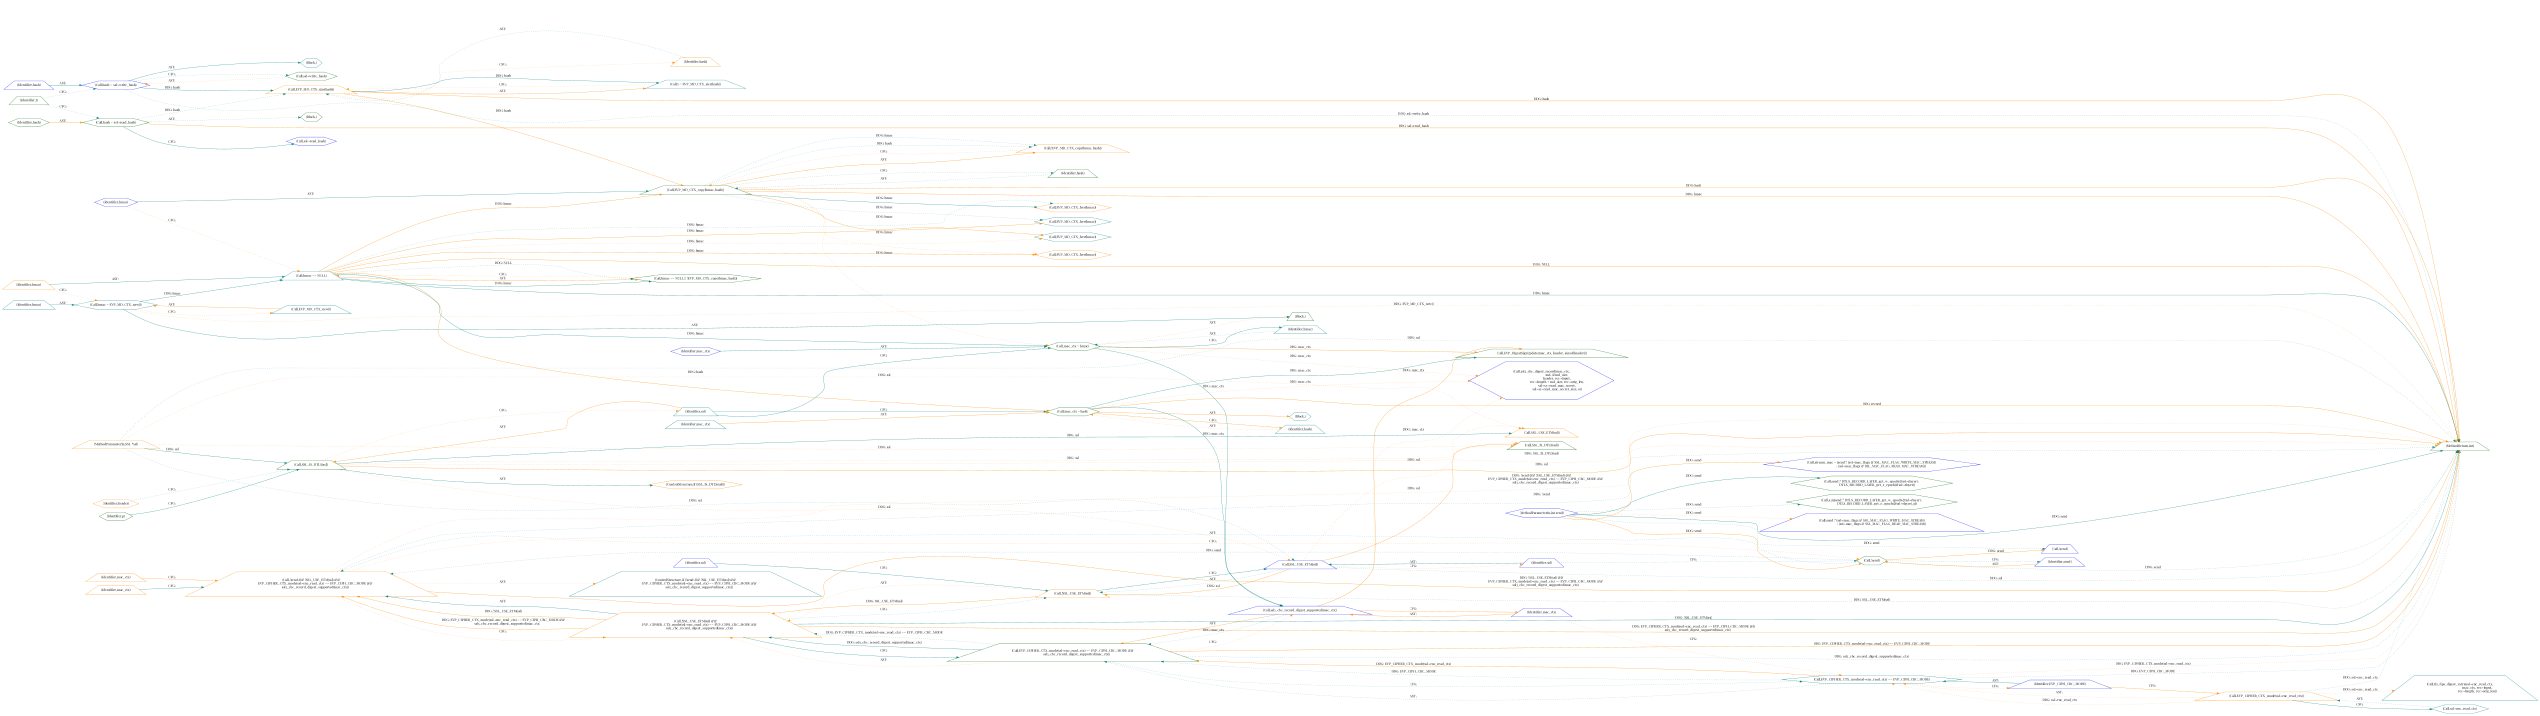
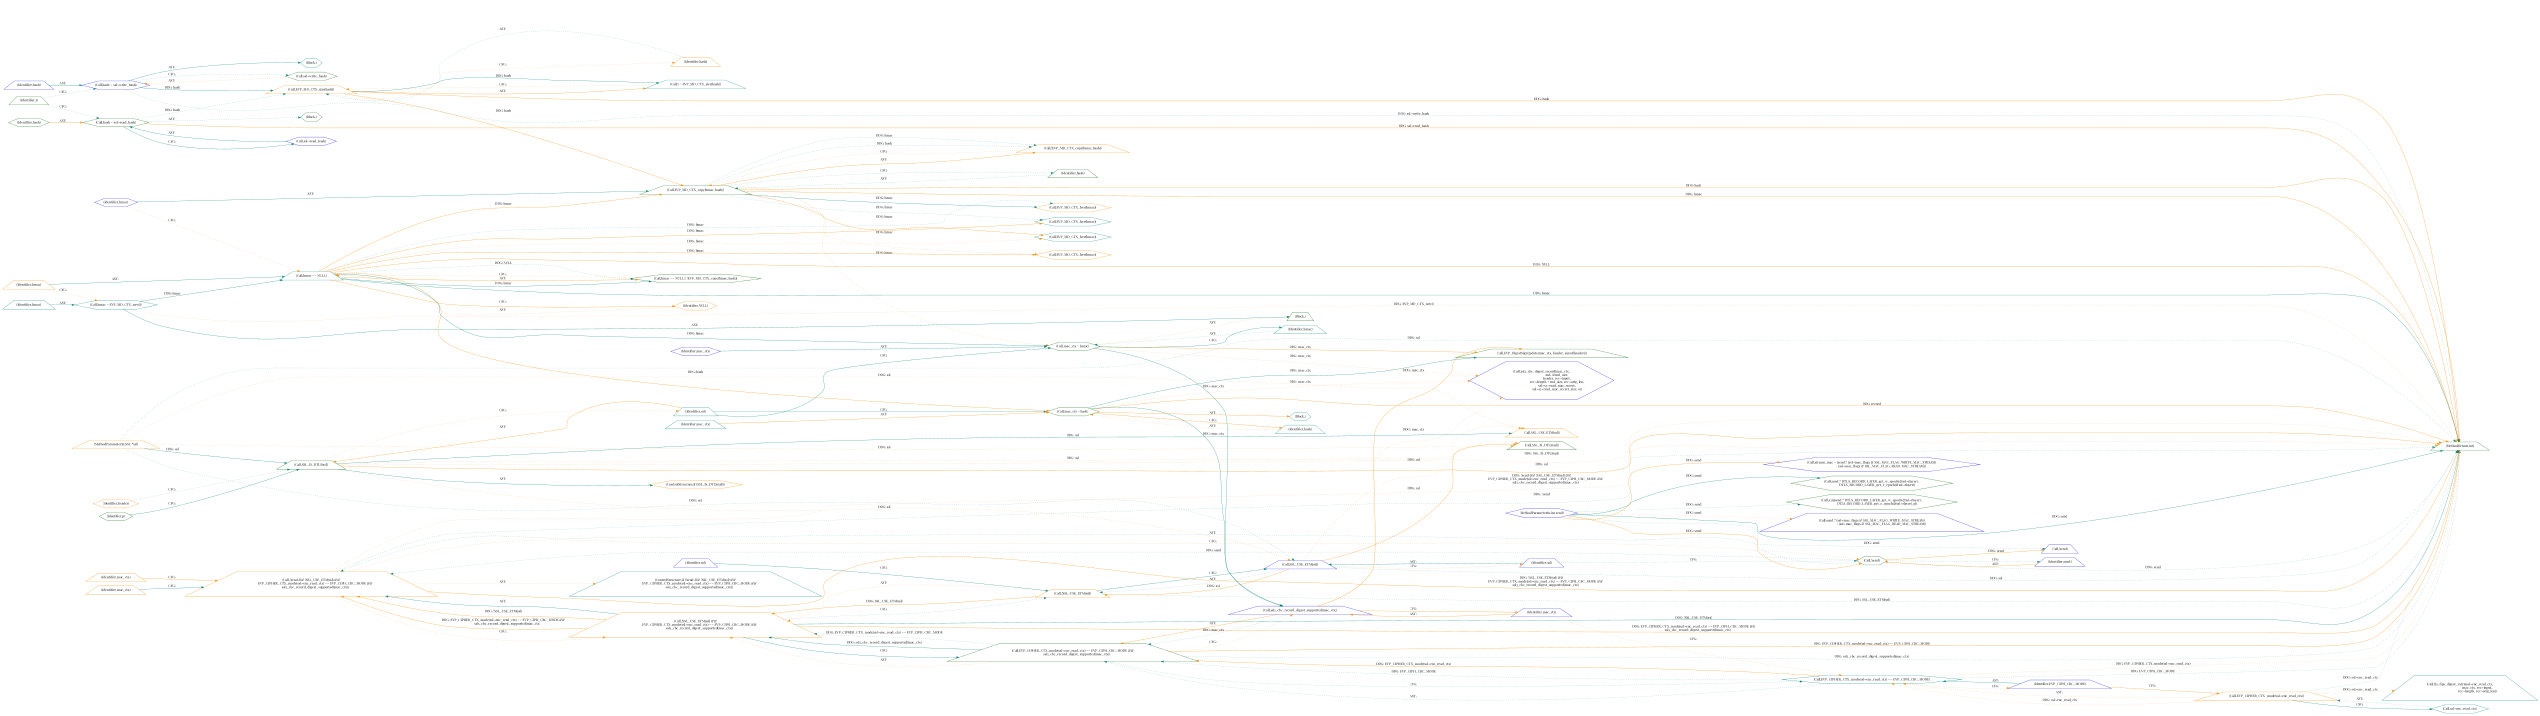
none -> (209, 139)
none -> (696, 306)
(311, 309) -> none
